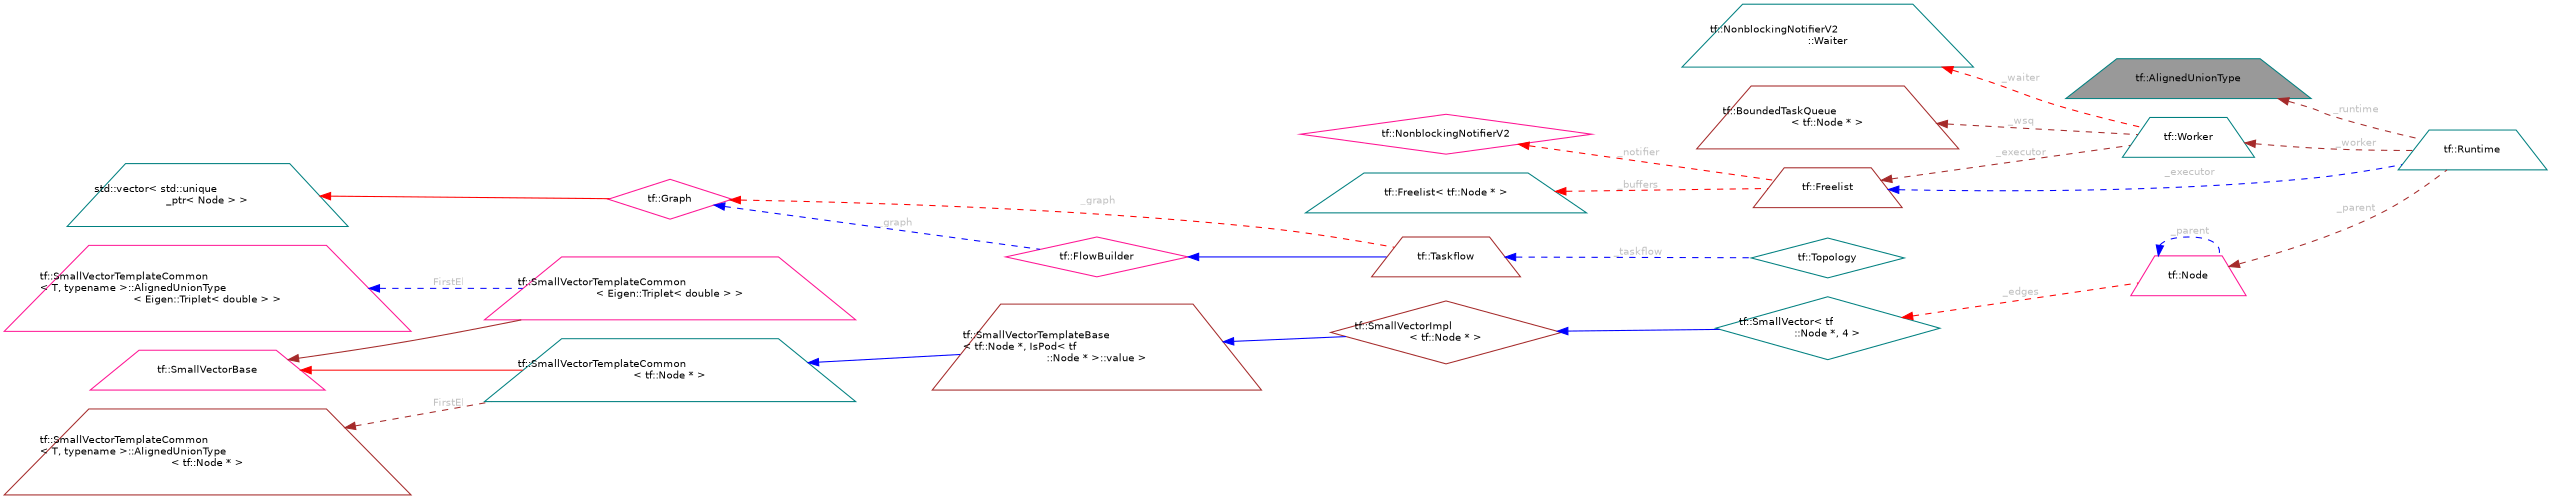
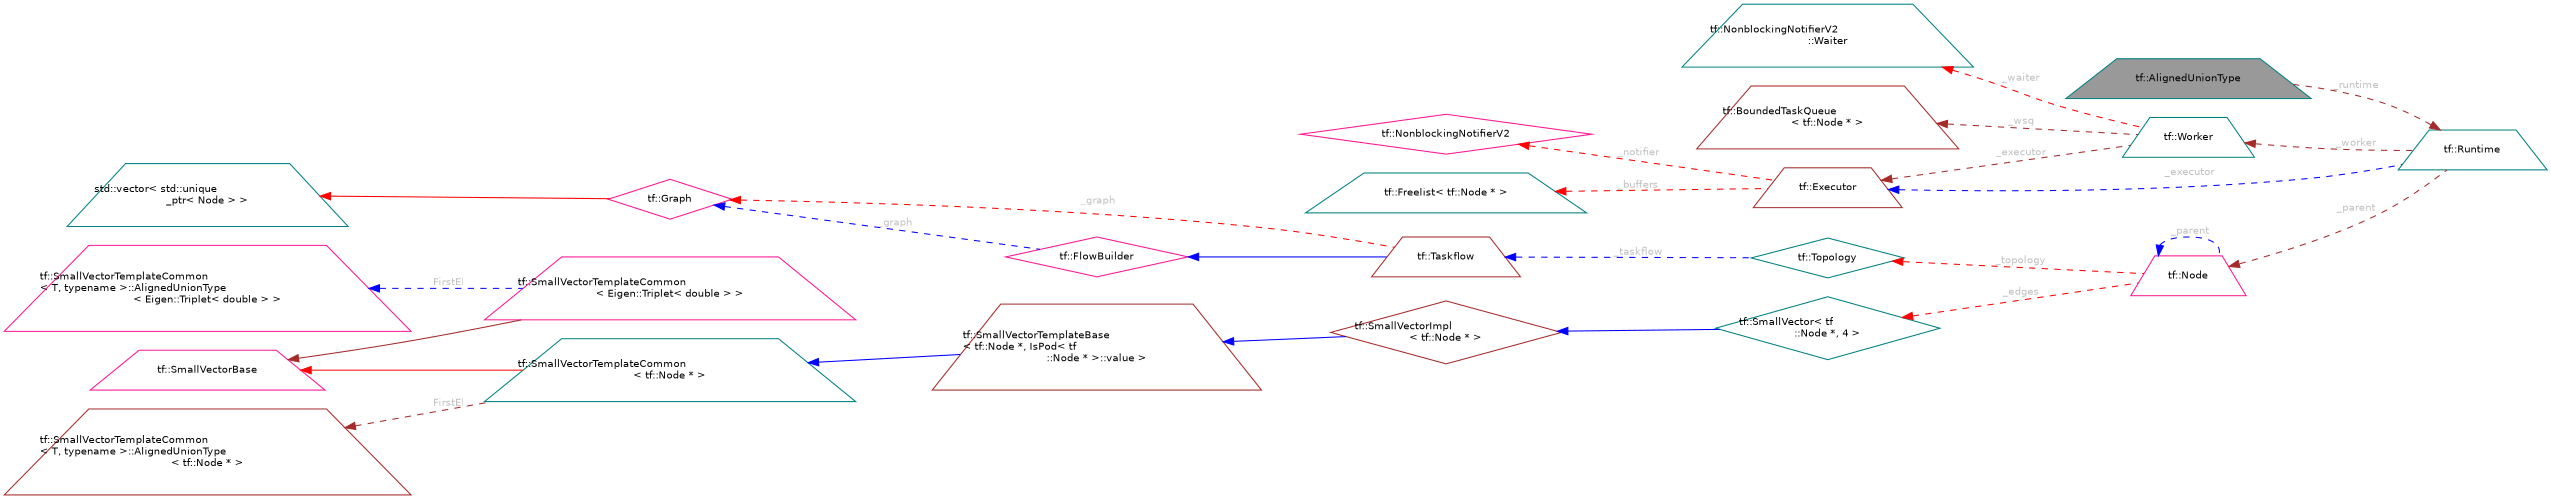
(2355, 123) -> (2364, 97)
(1828, 188) -> (1828, 188)
none -> (2024, 268)
